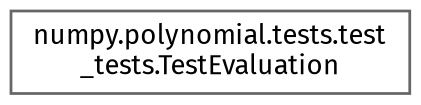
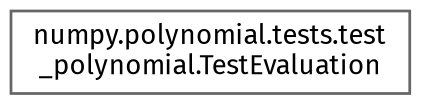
(210, 52) -> (210, 52)
